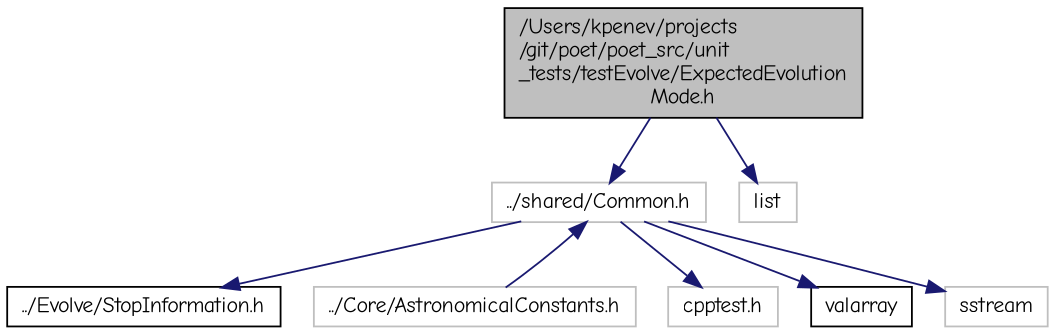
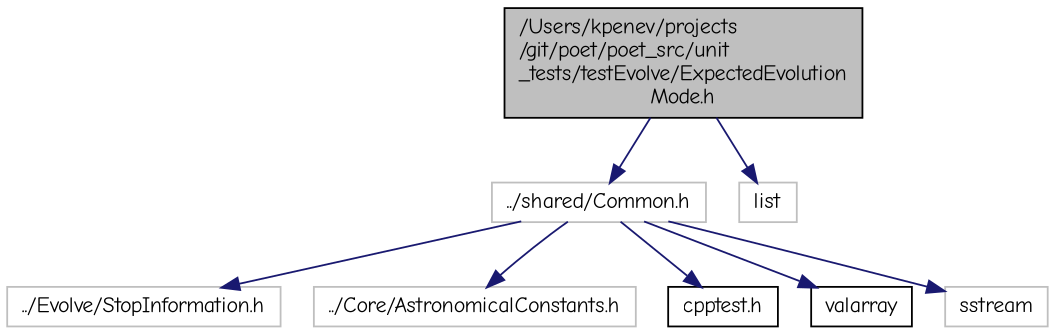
(540, 262) -> (533, 248)
(144, 307) -> (144, 307)
(723, 307) -> (723, 307)
